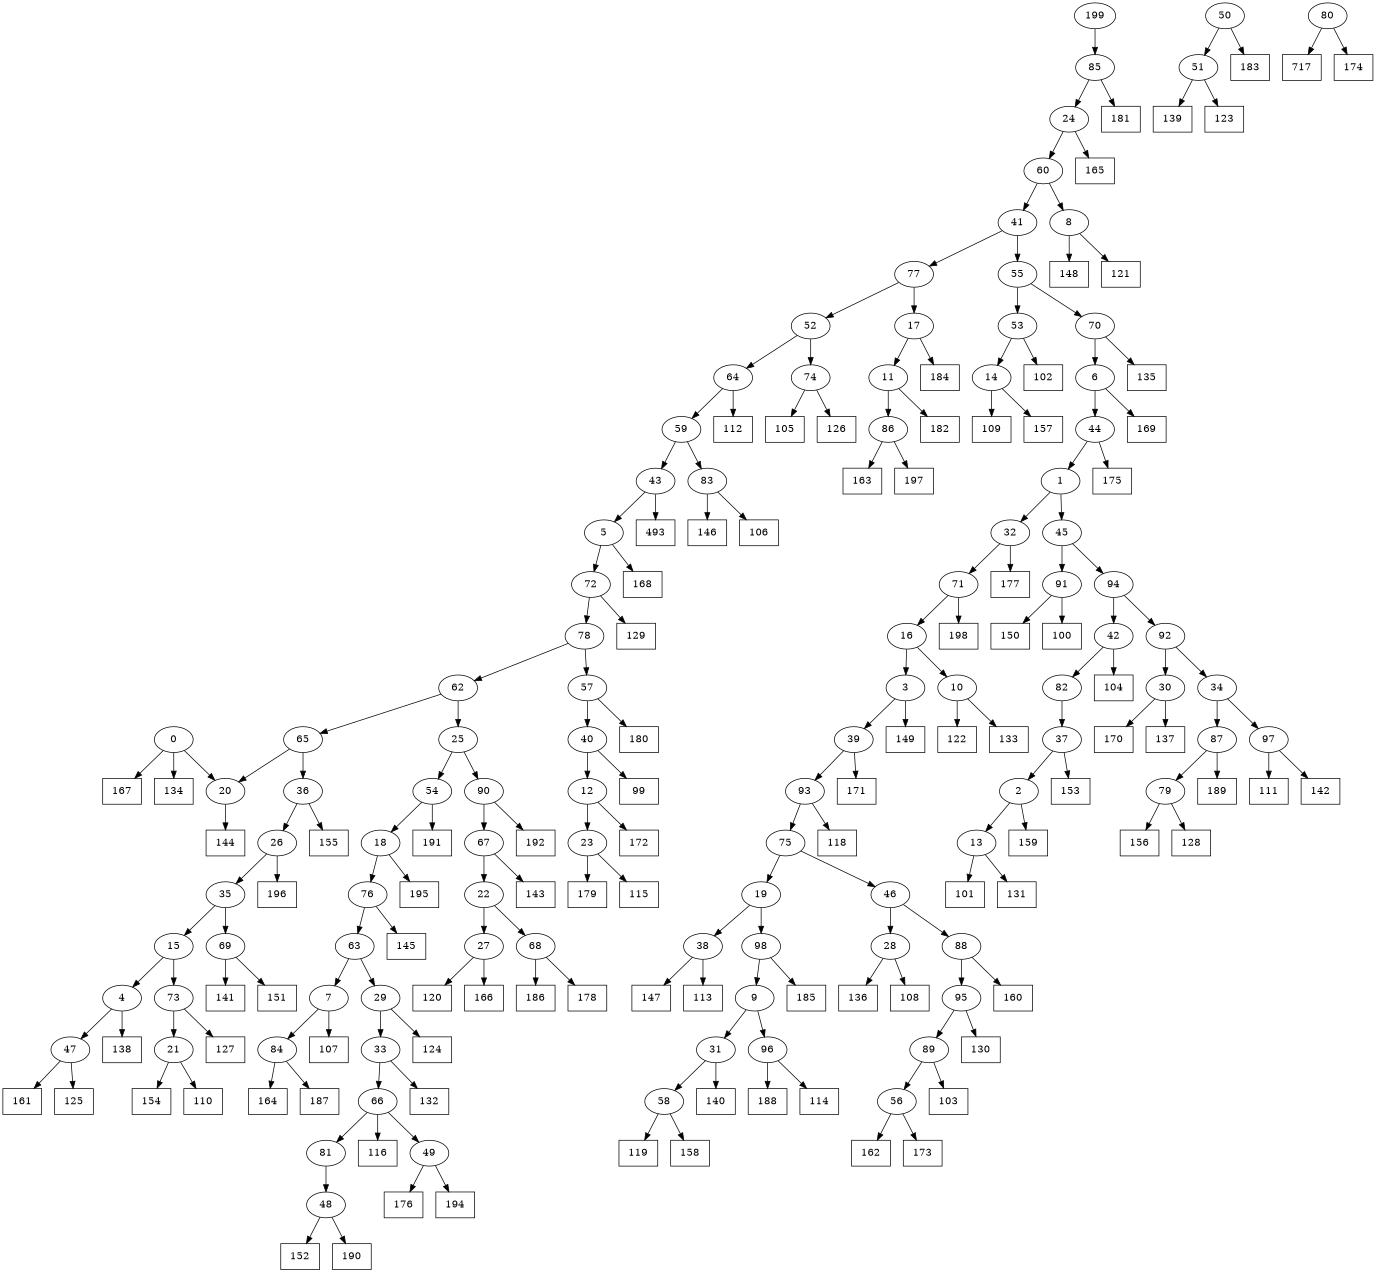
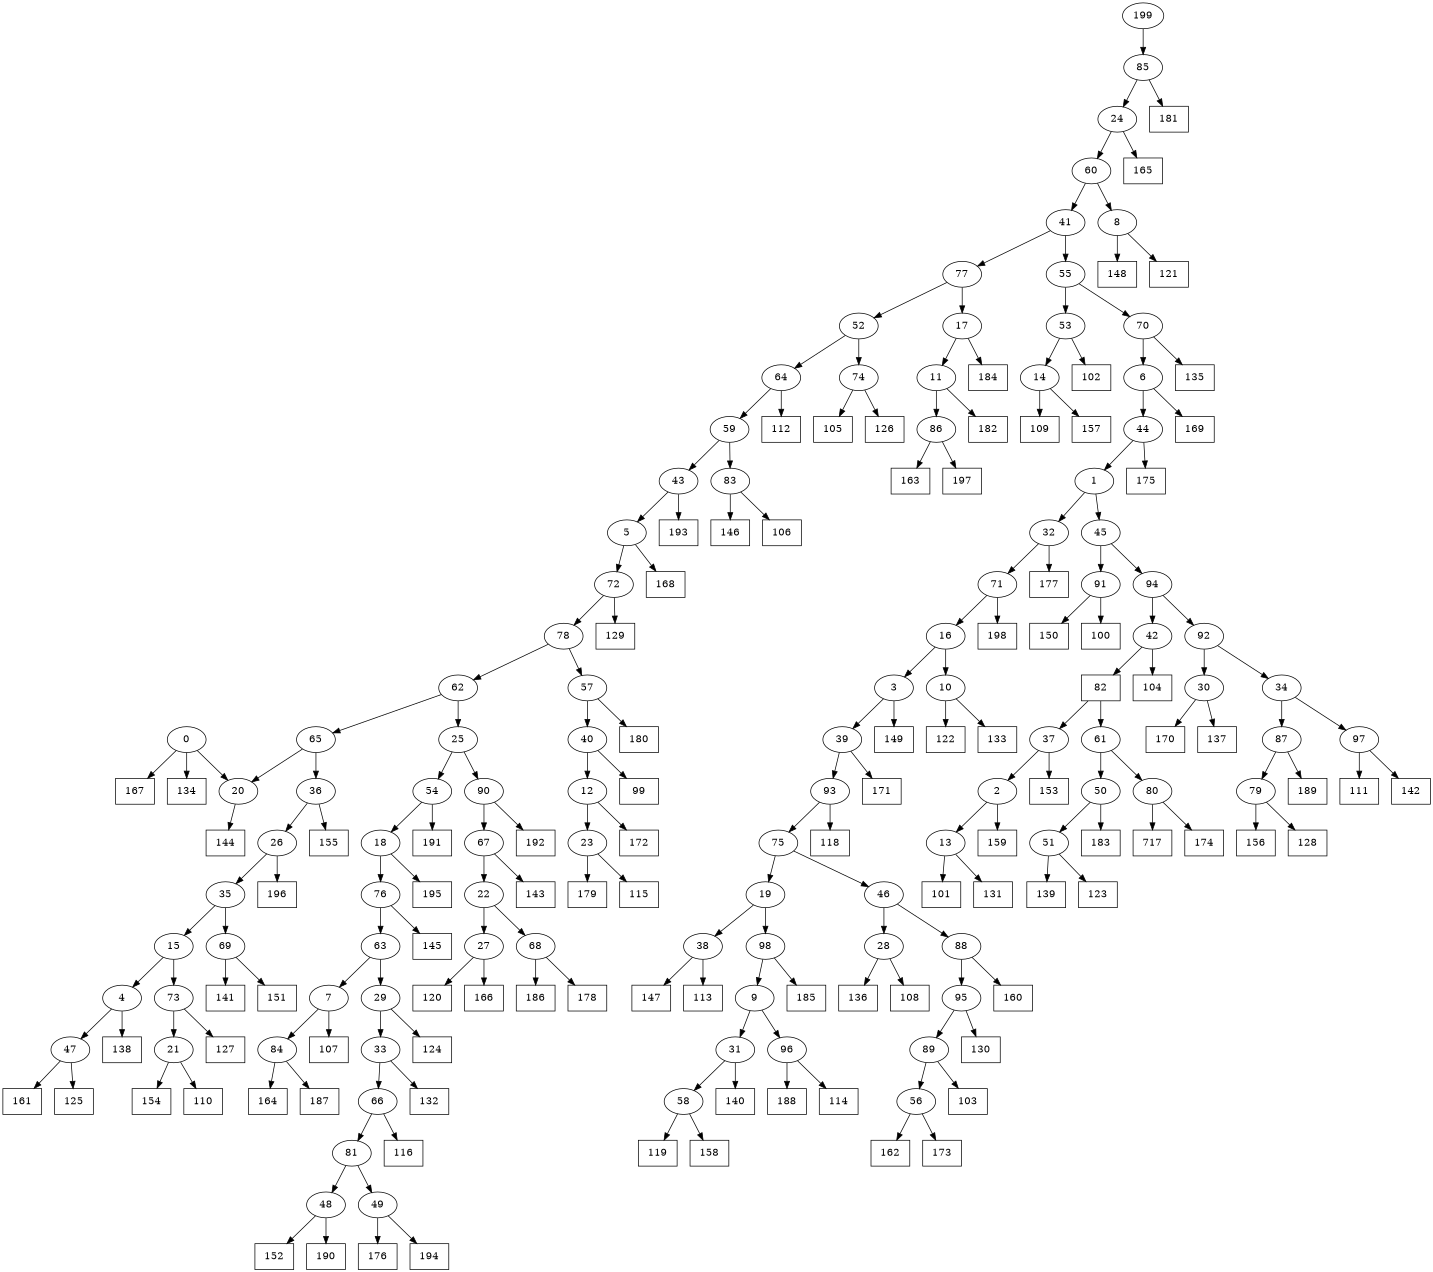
(656, 533) -> (679, 533)
(1062, 688) -> (1101, 688)
none -> (1101, 740)
(401, 1125) -> (363, 1176)
